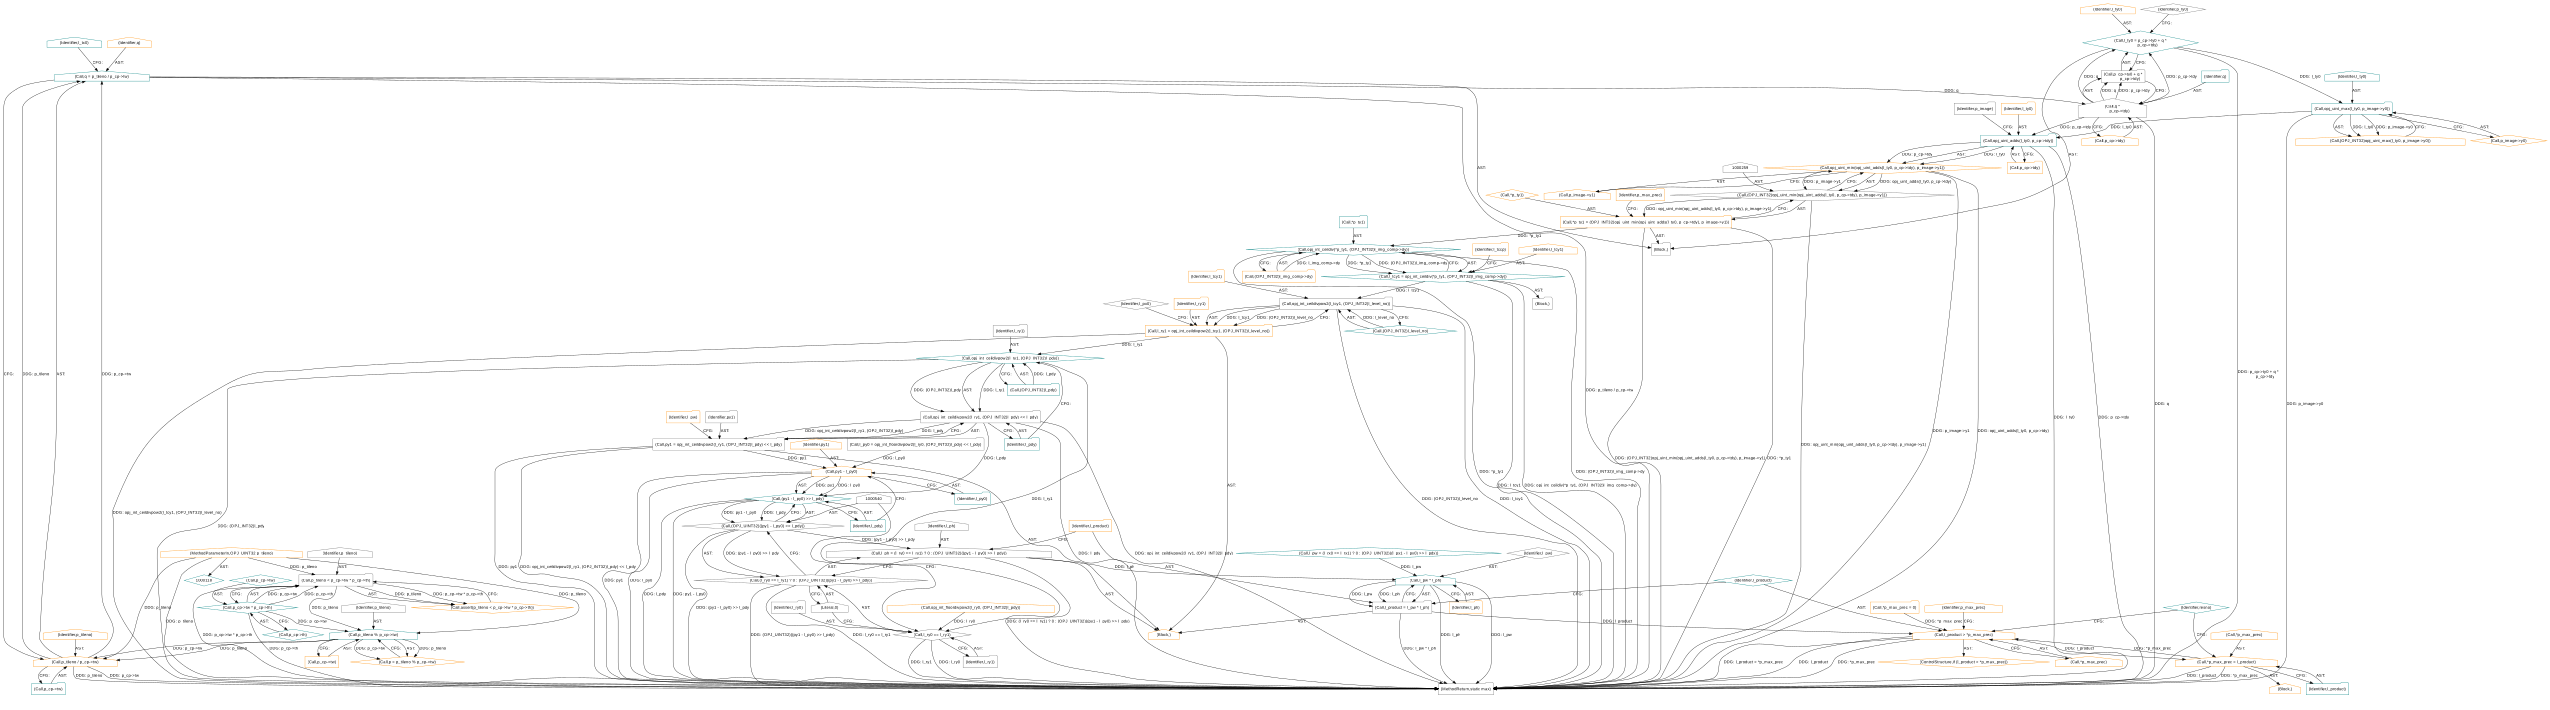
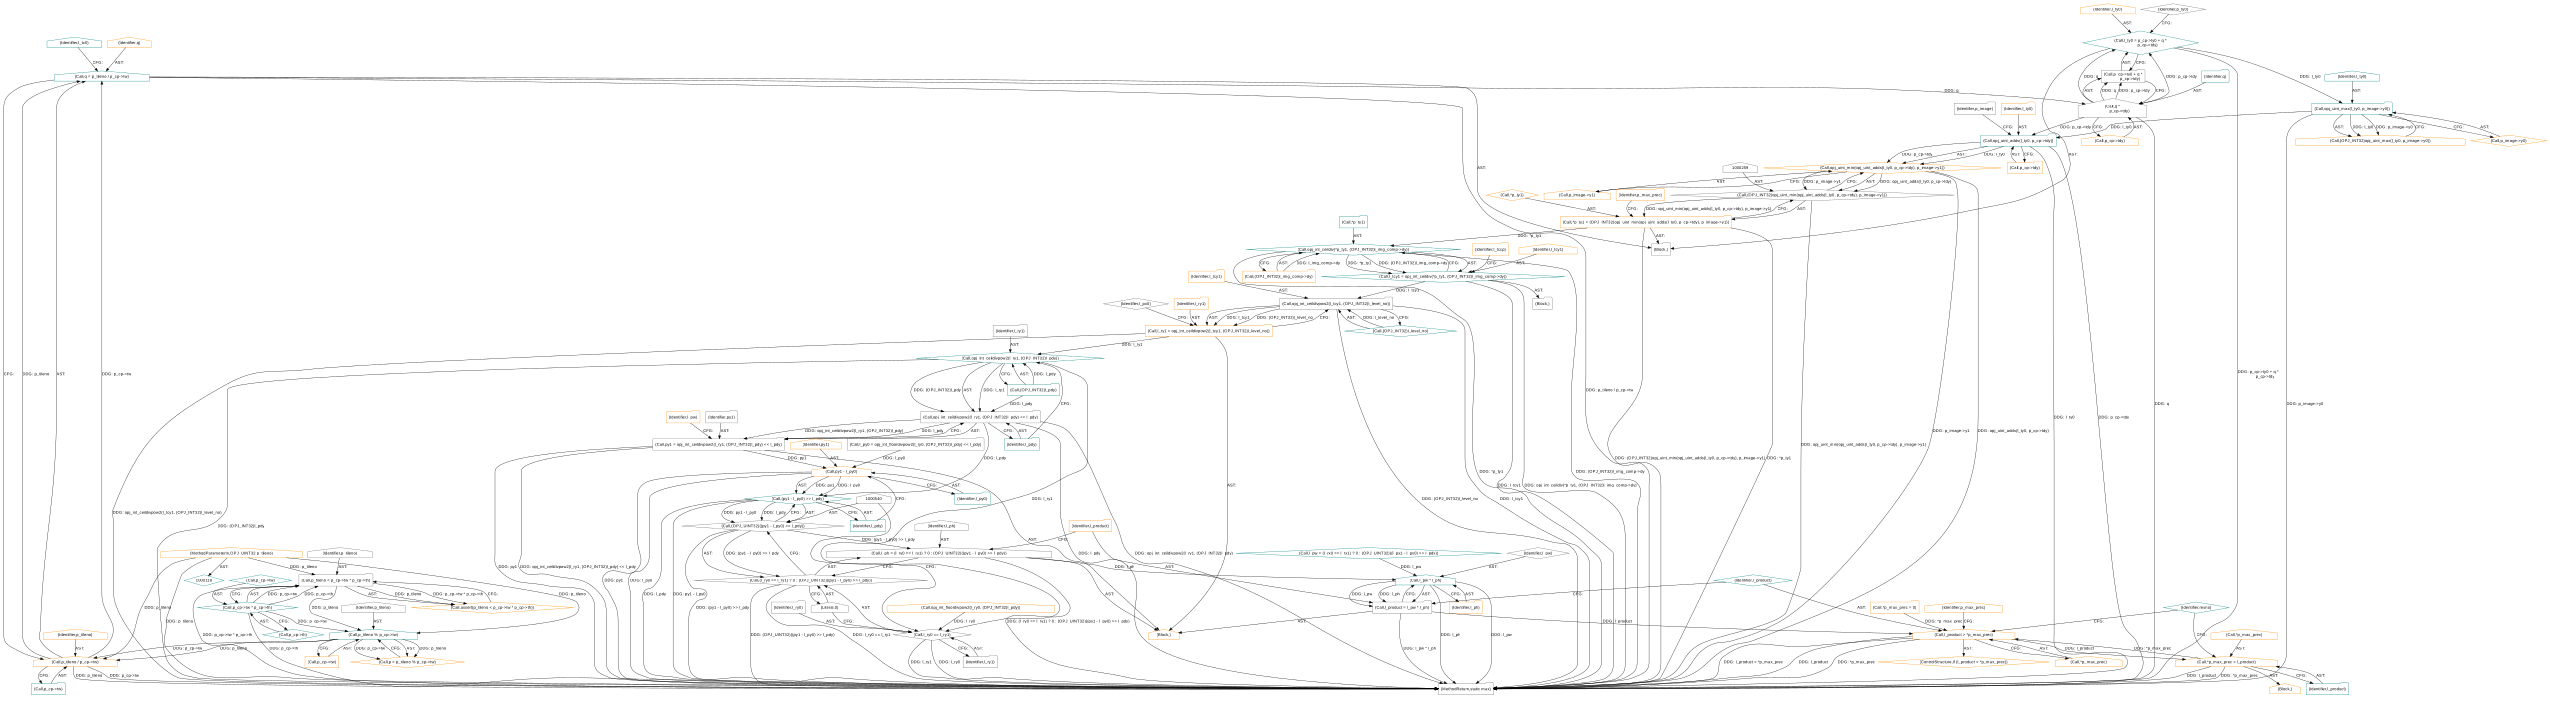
none -> (1008, 403)
